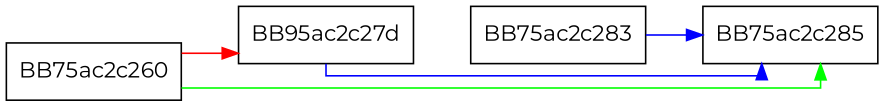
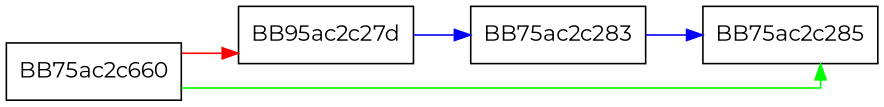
(94, 72) -> (94, 72)
(538, 76) -> (434, 35)
